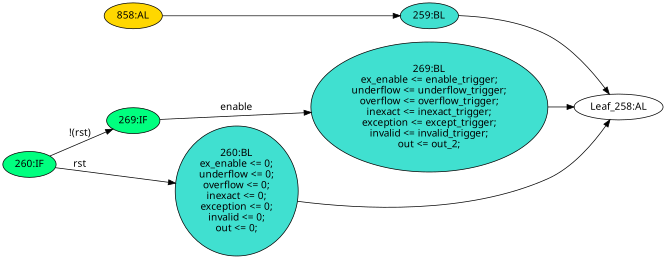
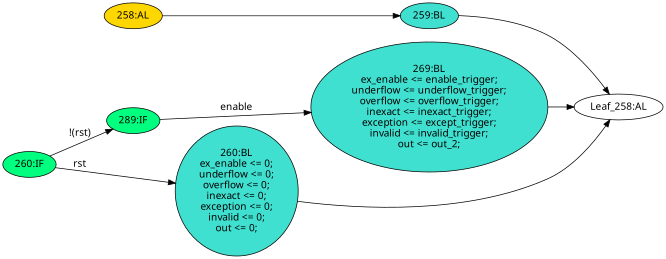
(133, 16) -> (133, 16)
(133, 121) -> (133, 121)
